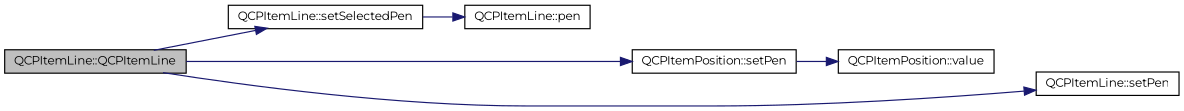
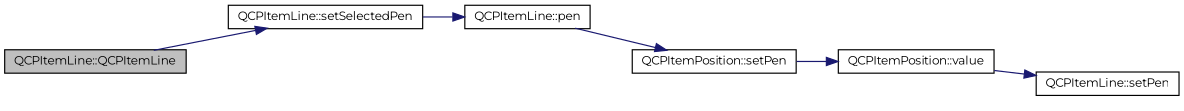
(403, 61) -> (615, 38)
(593, 106) -> (1009, 72)
